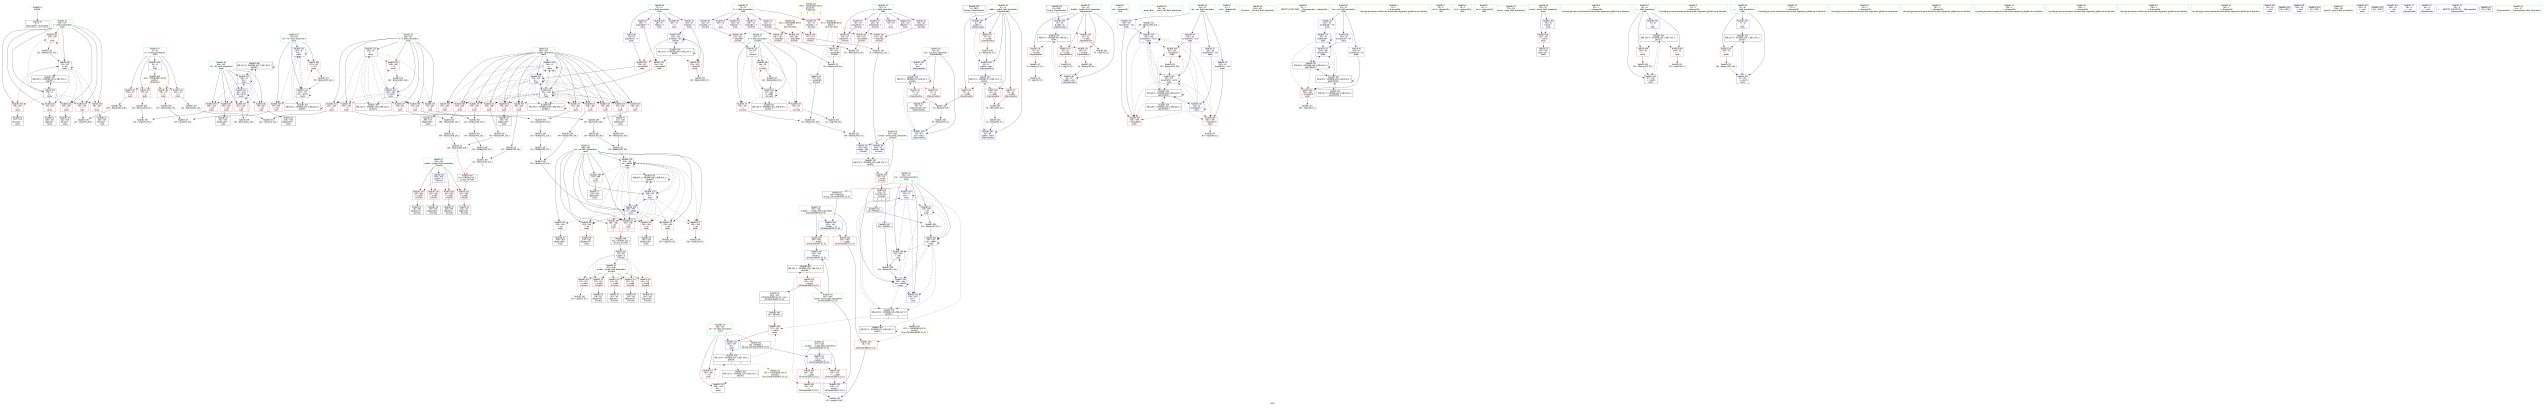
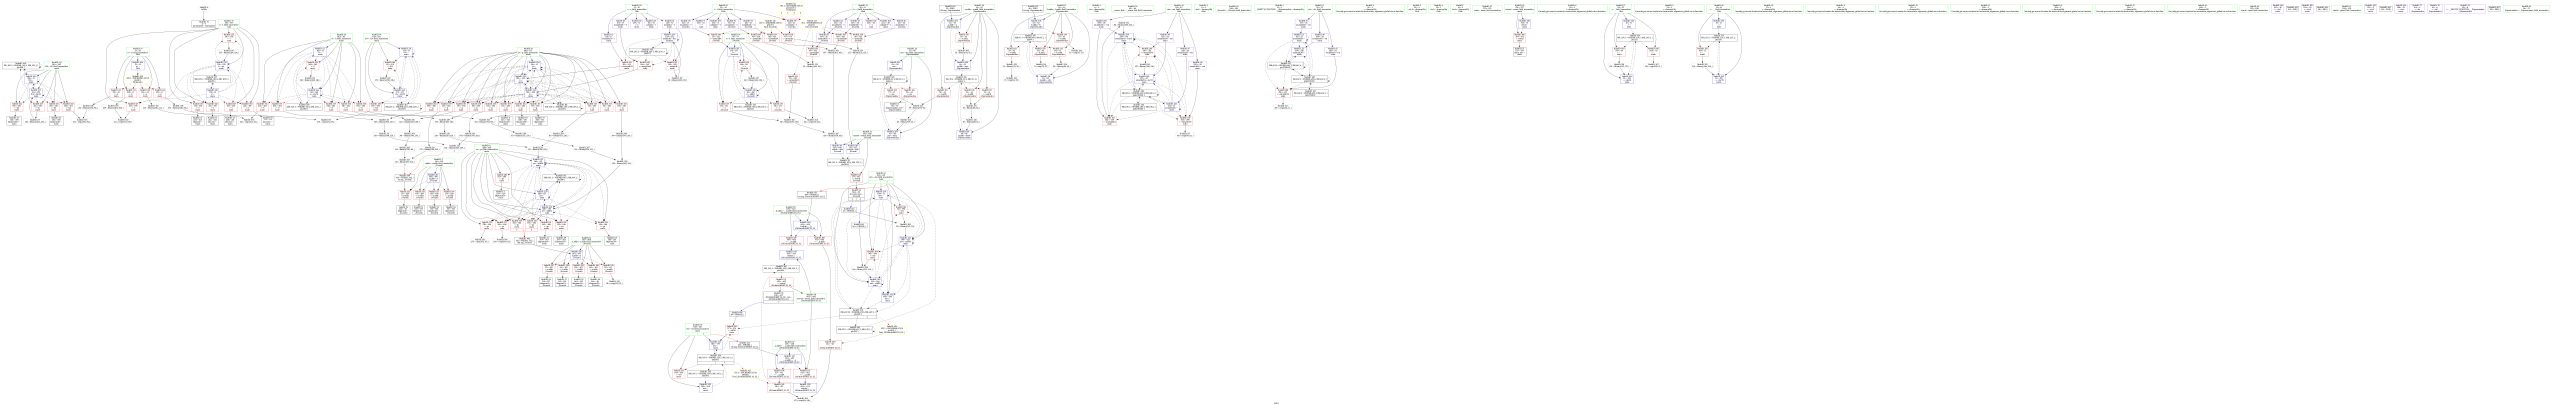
none -> (2254, 9)
(13, 56) -> none
(616, 261) -> (582, 247)
(850, 340) -> (811, 335)
